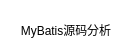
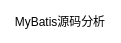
(66, 30) -> (60, 21)
